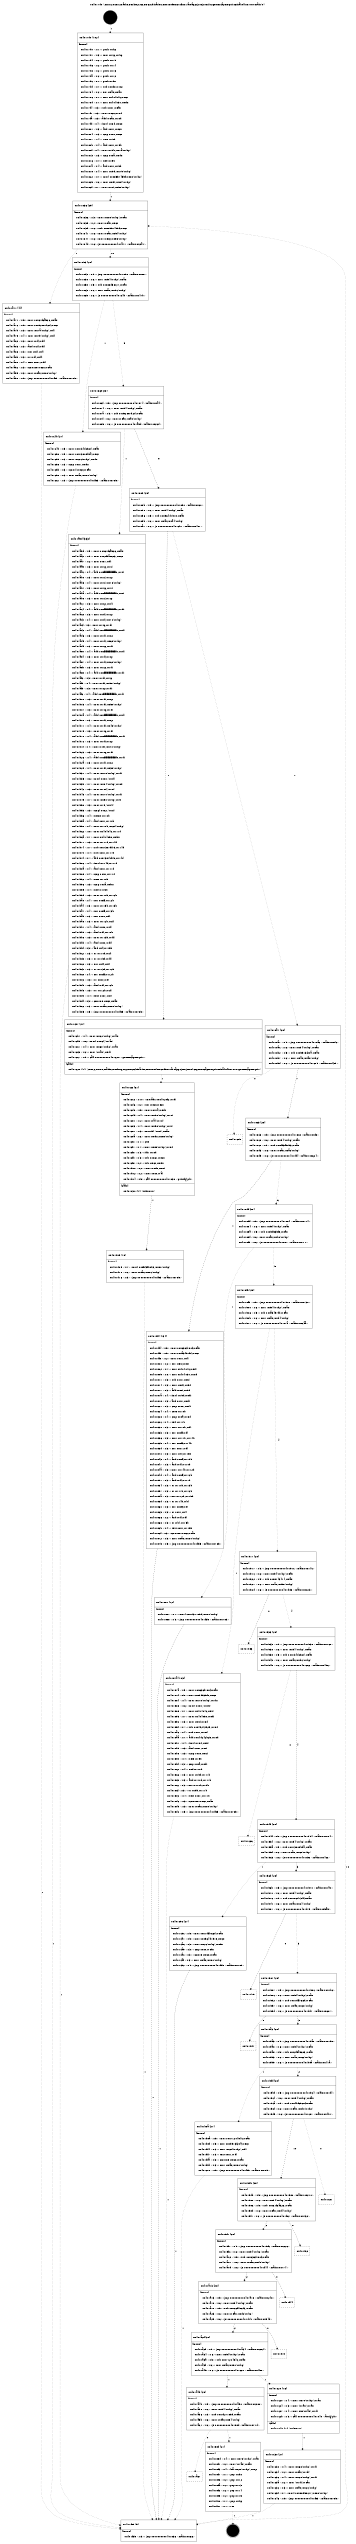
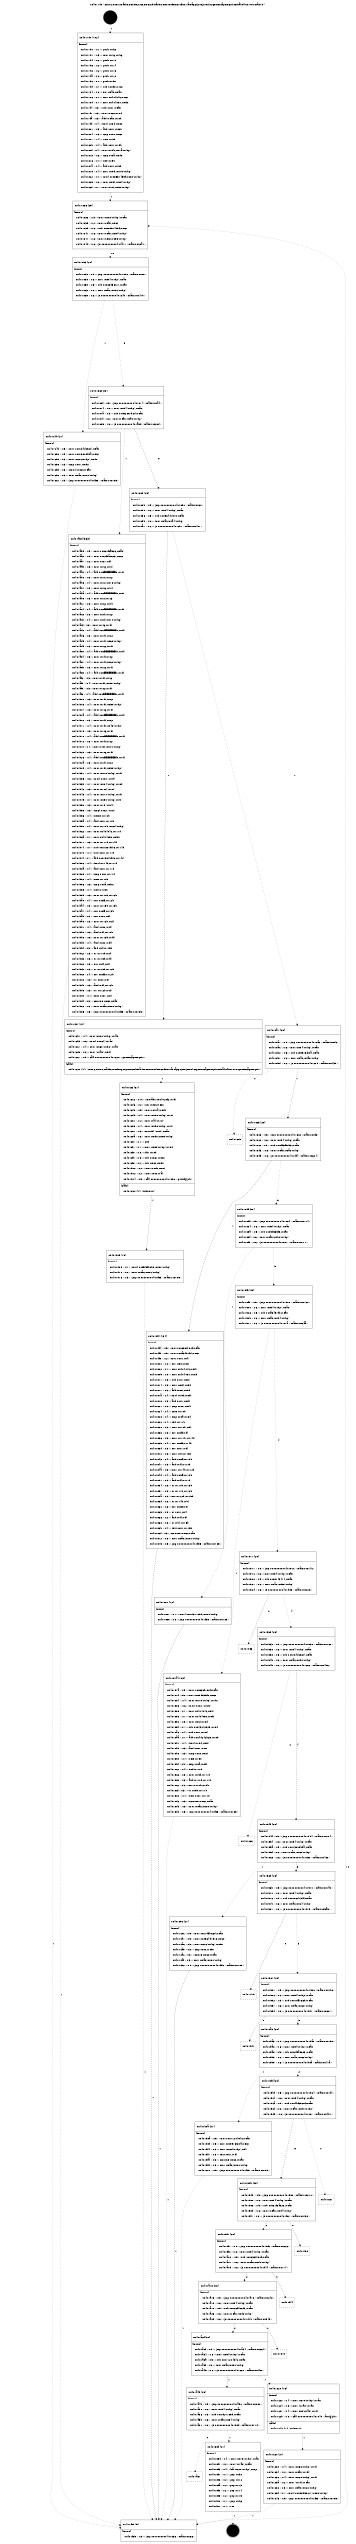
(41, 343) -> none
